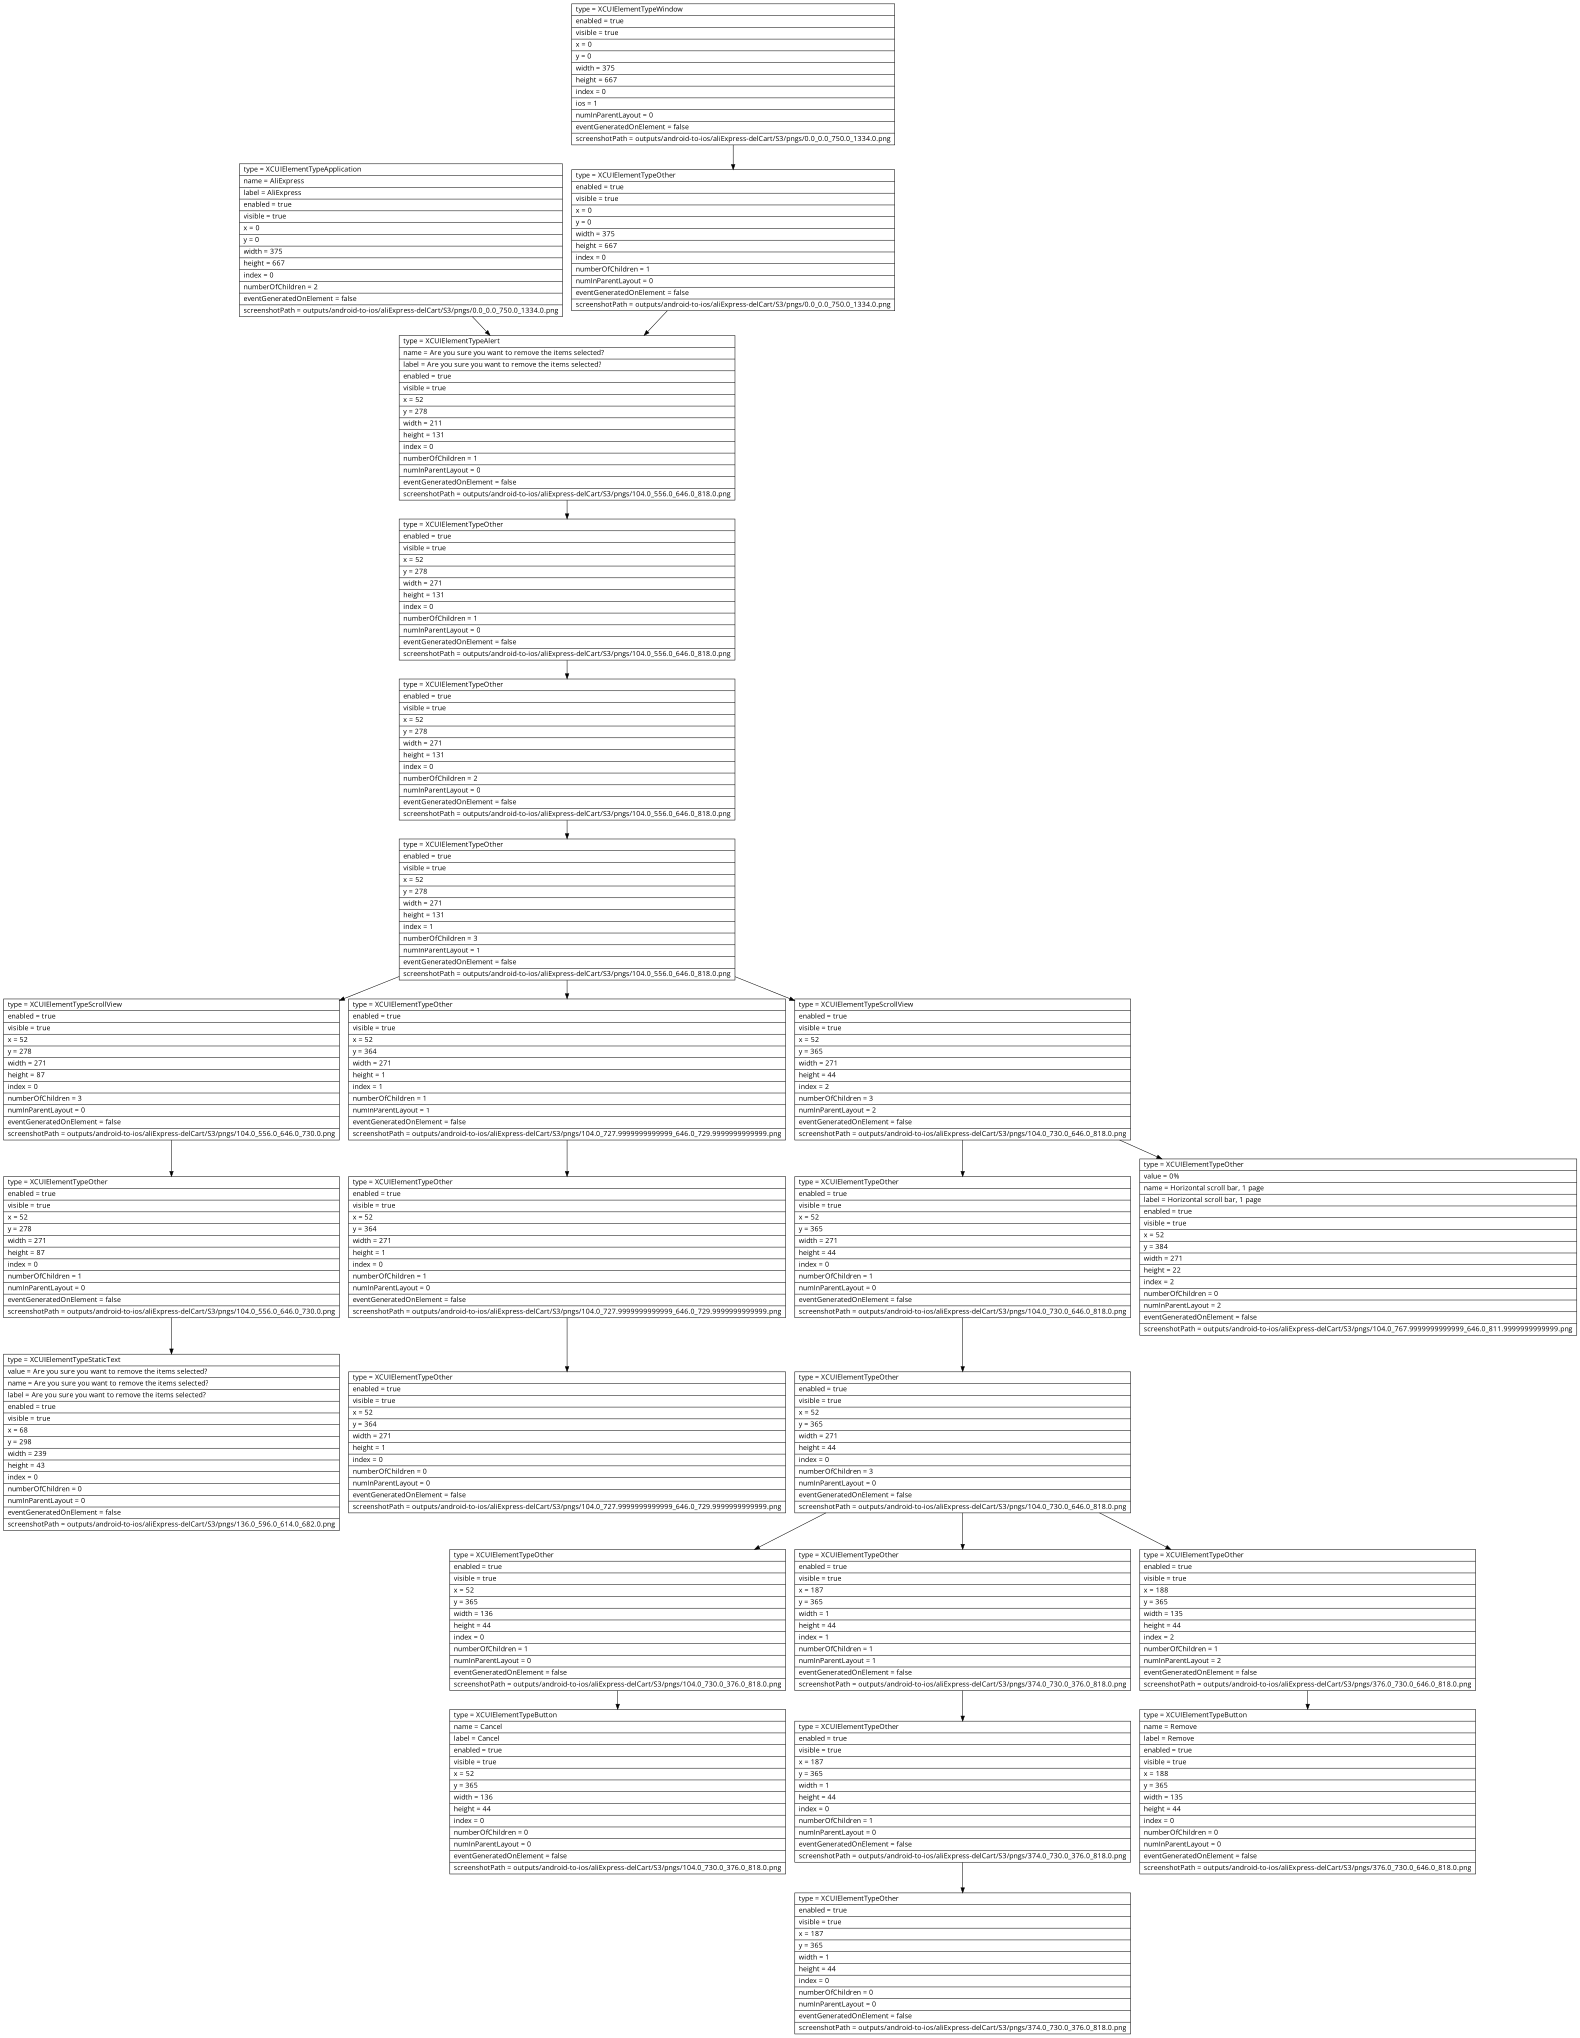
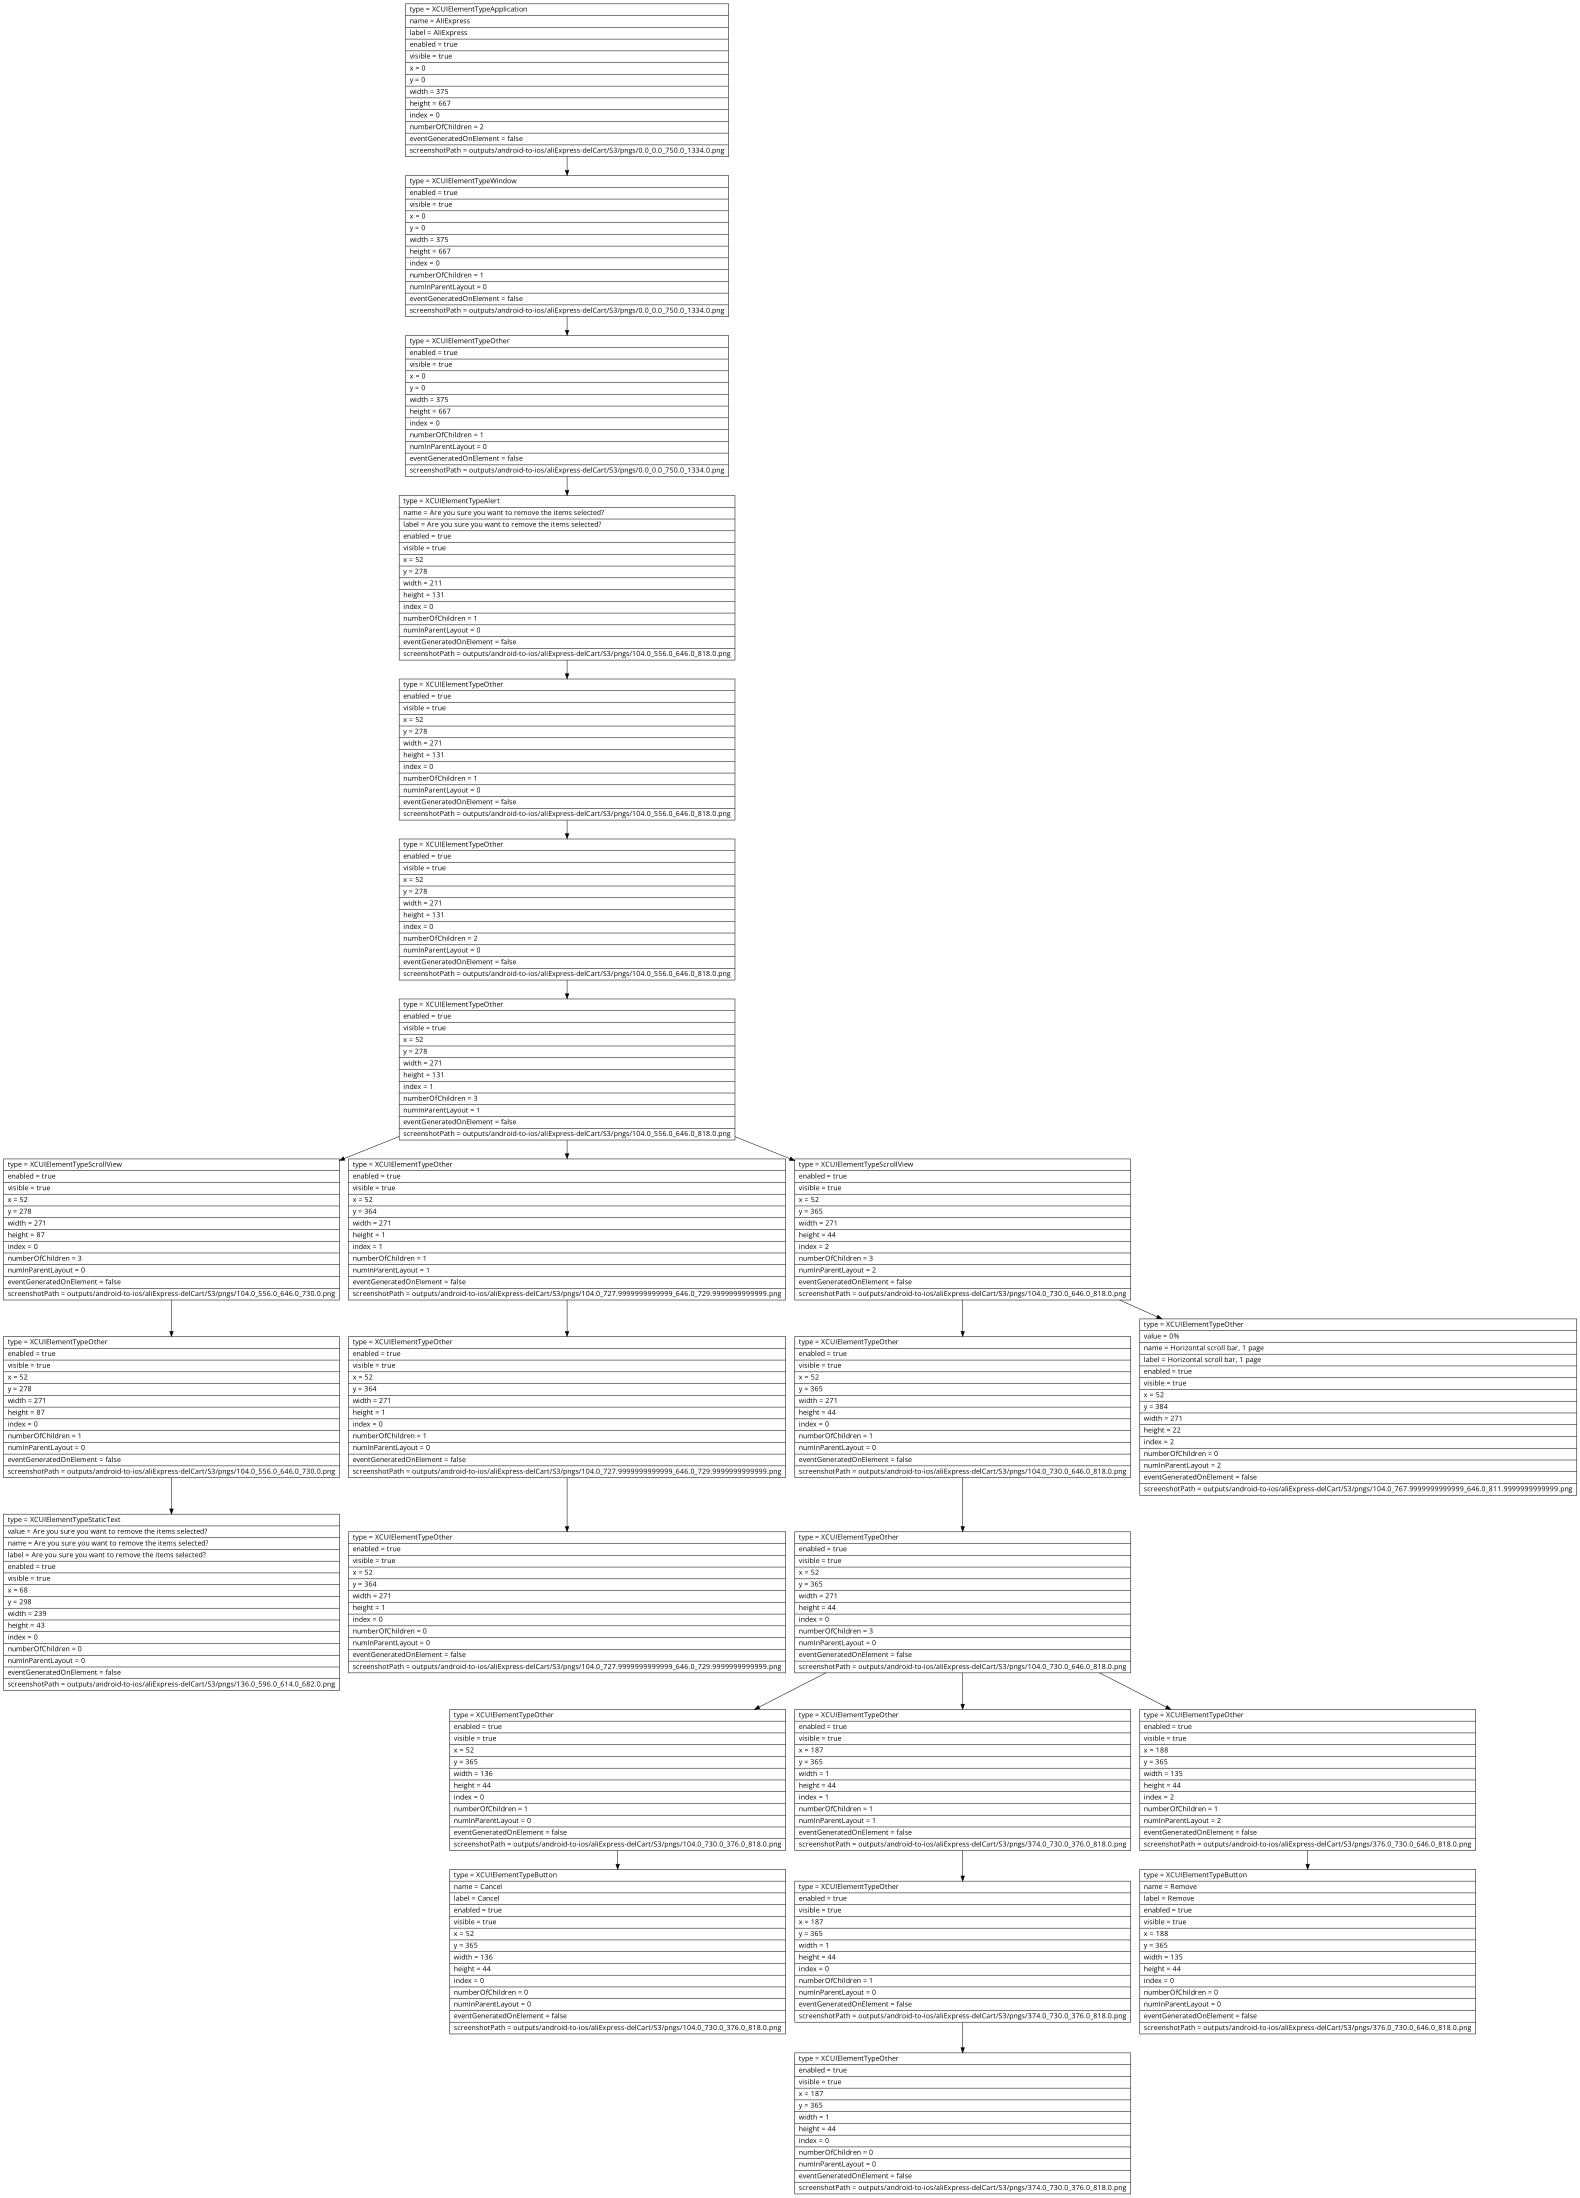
(587, 103) -> (447, 275)
(479, 324) -> (567, 163)
